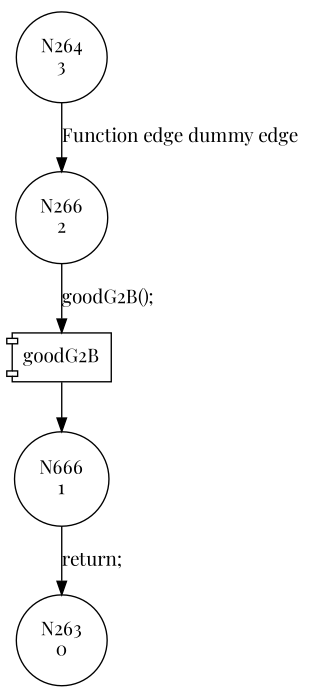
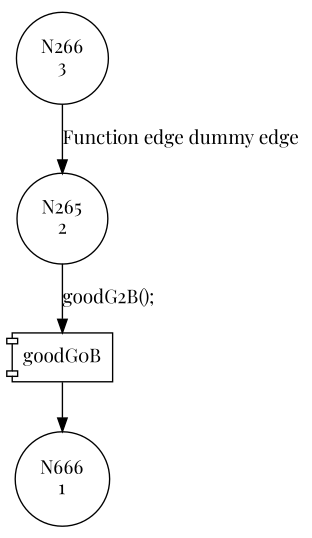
(62, 57) -> (62, 58)
(62, 218) -> (62, 219)
(62, 357) -> (62, 357)
(62, 640) -> none
